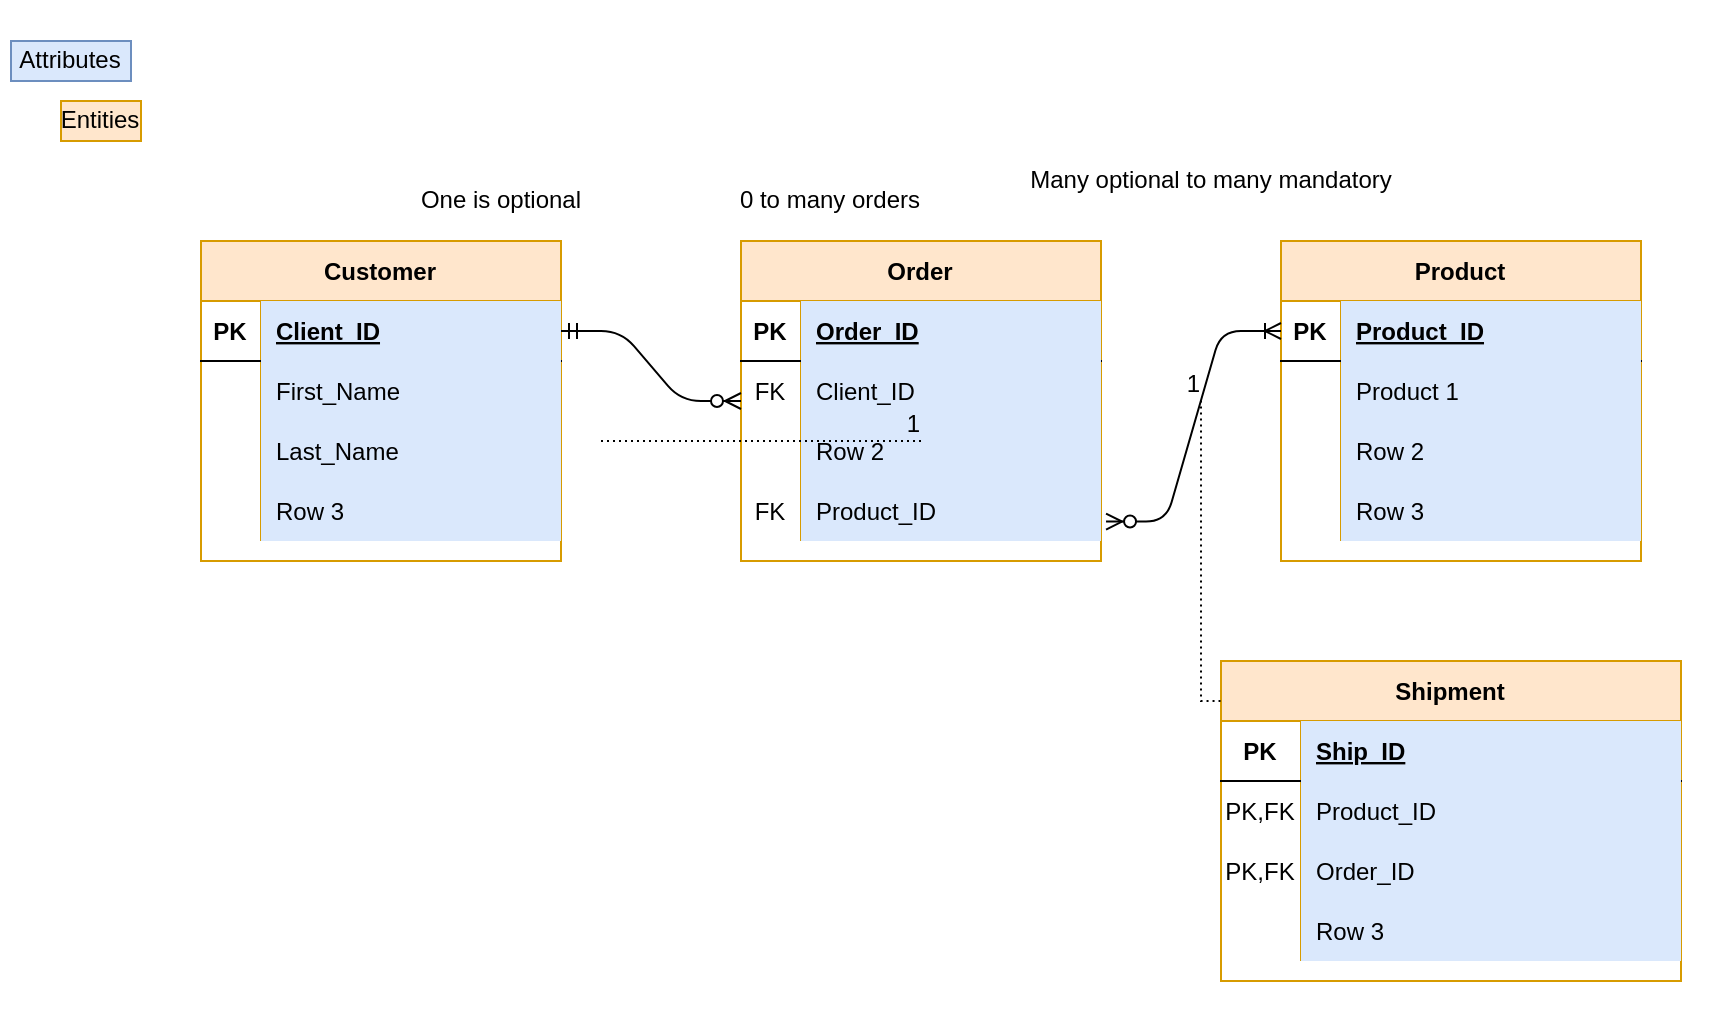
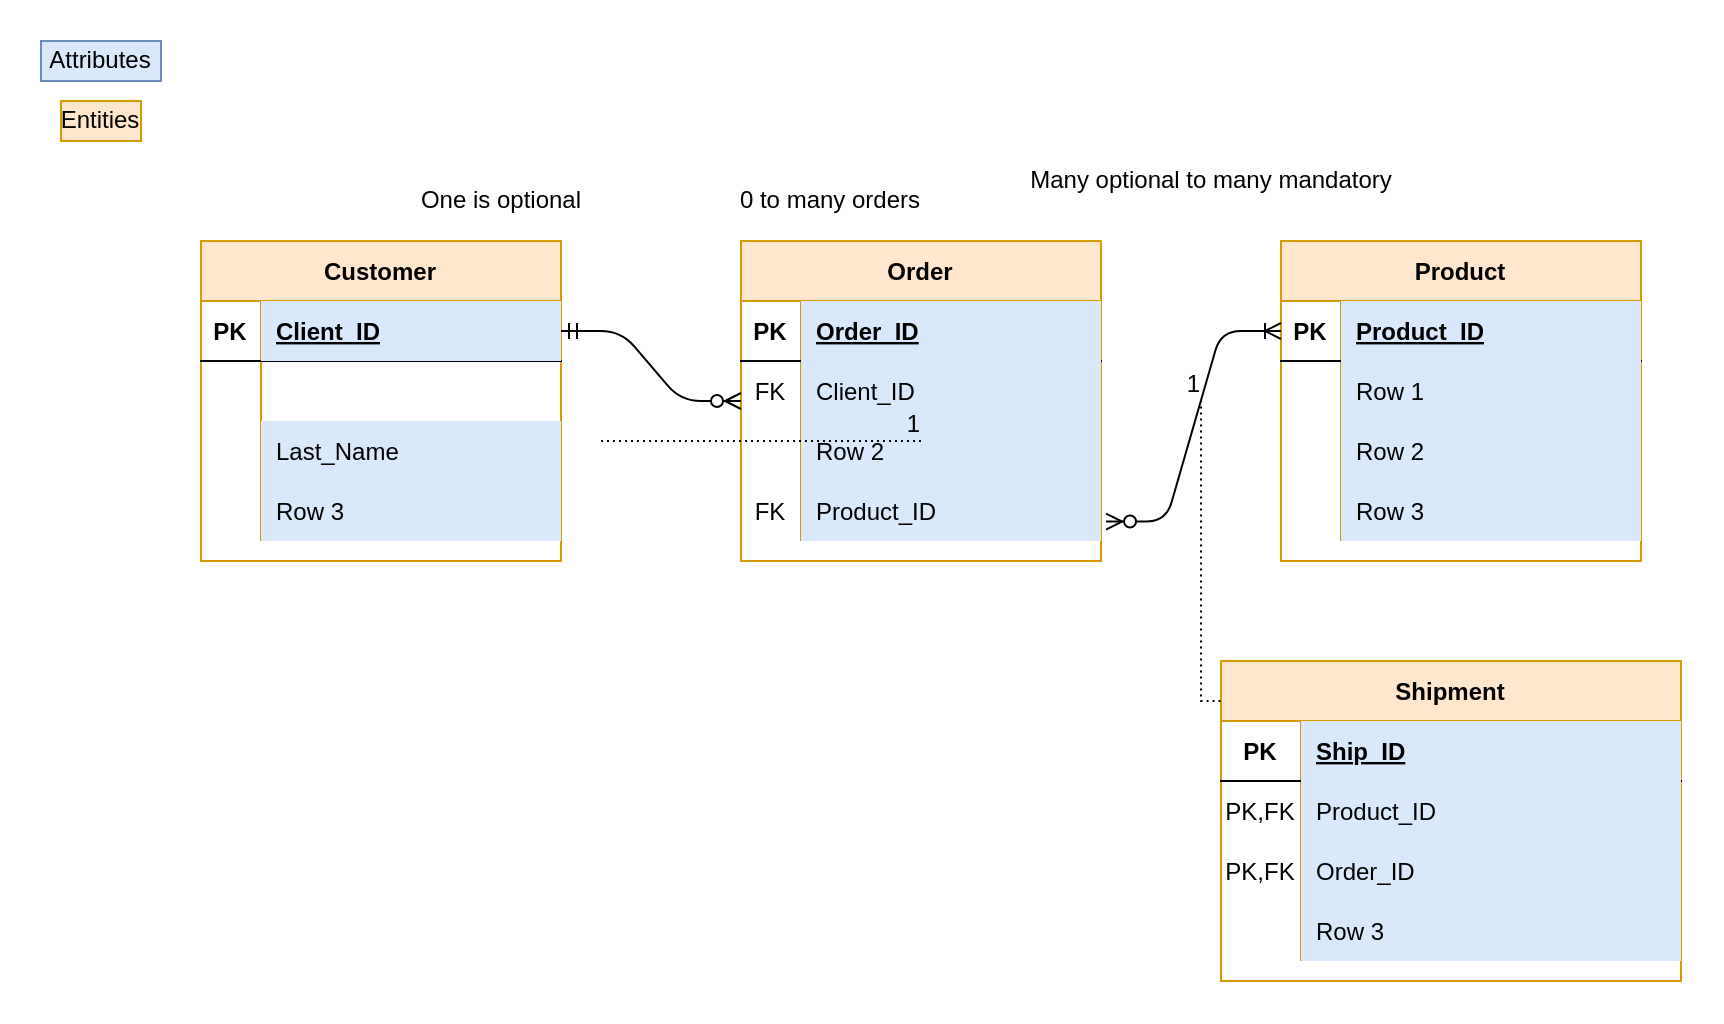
(71, 61) -> (101, 61)
(411, 391) -> none
(1413, 392) -> (1386, 392)
